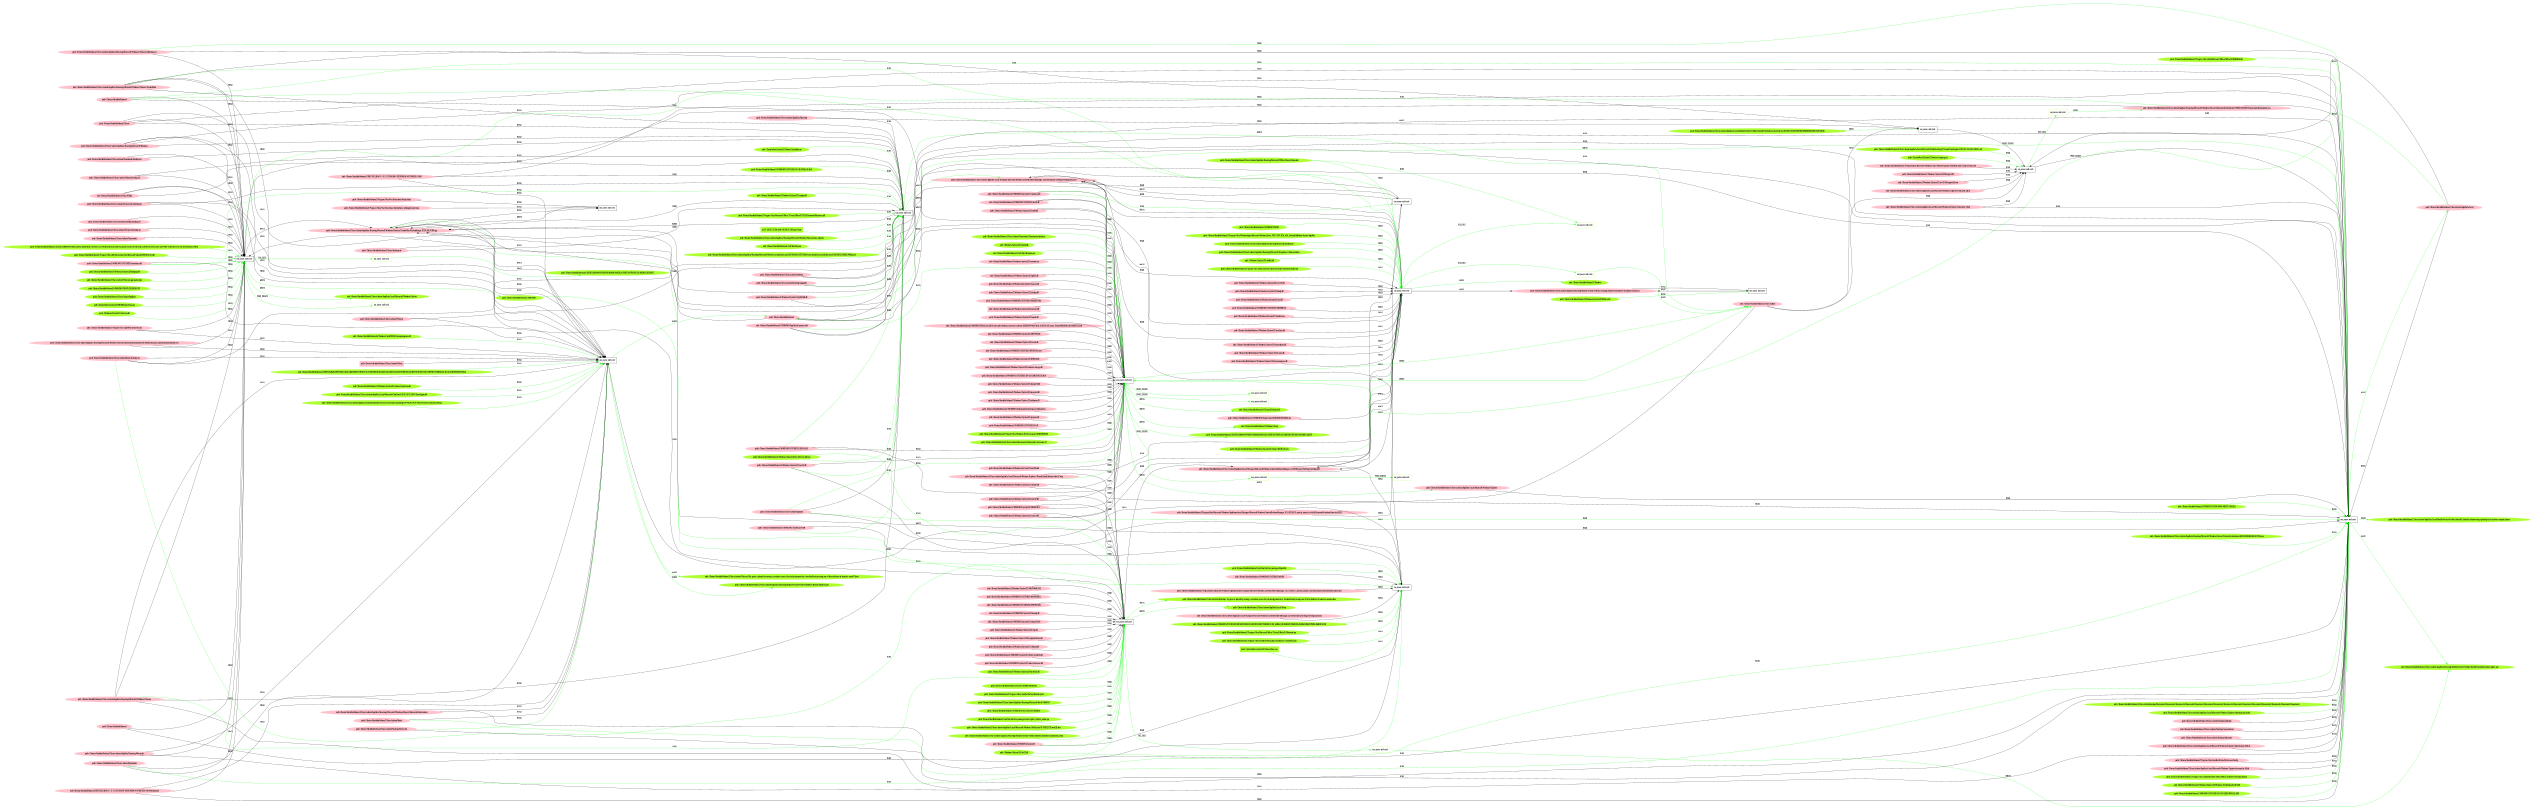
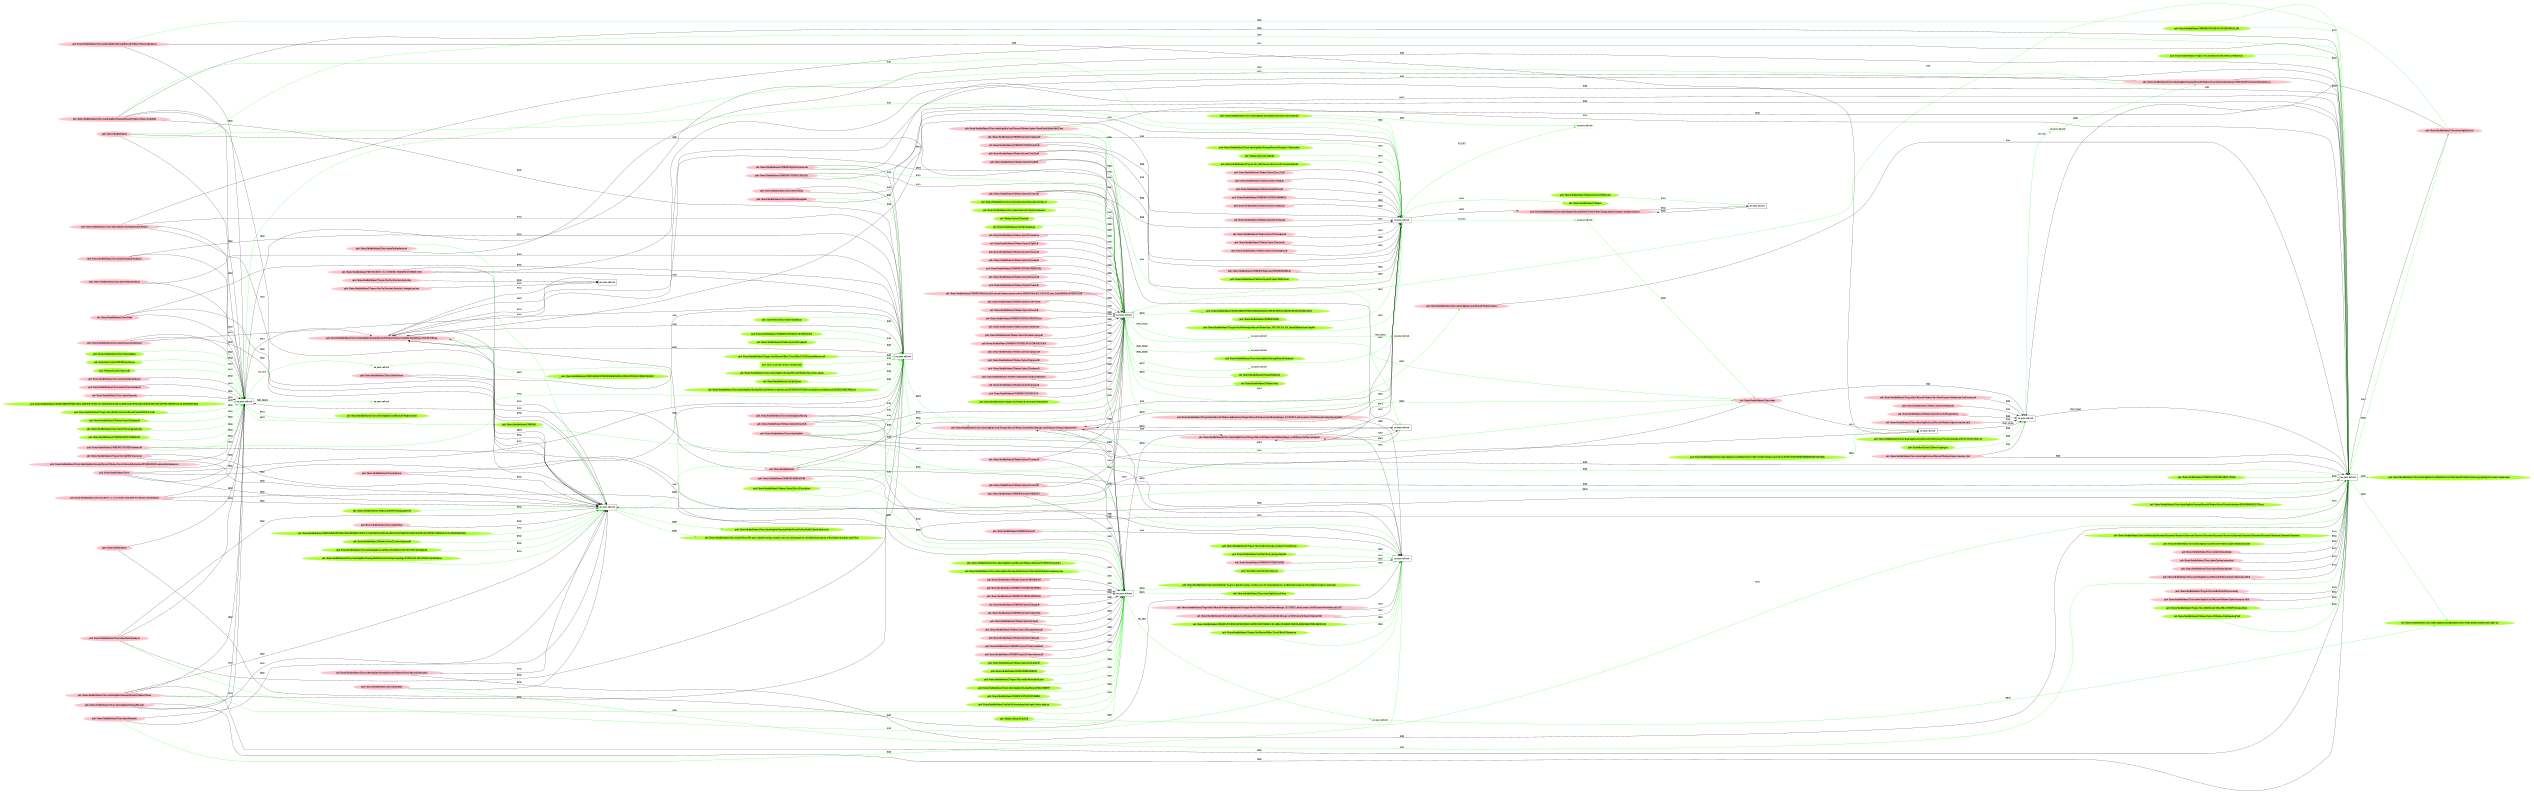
(782, 297) -> none
(1014, 309) -> (1014, 277)
(382, 364) -> (382, 525)
(1259, 649) -> (1259, 571)
